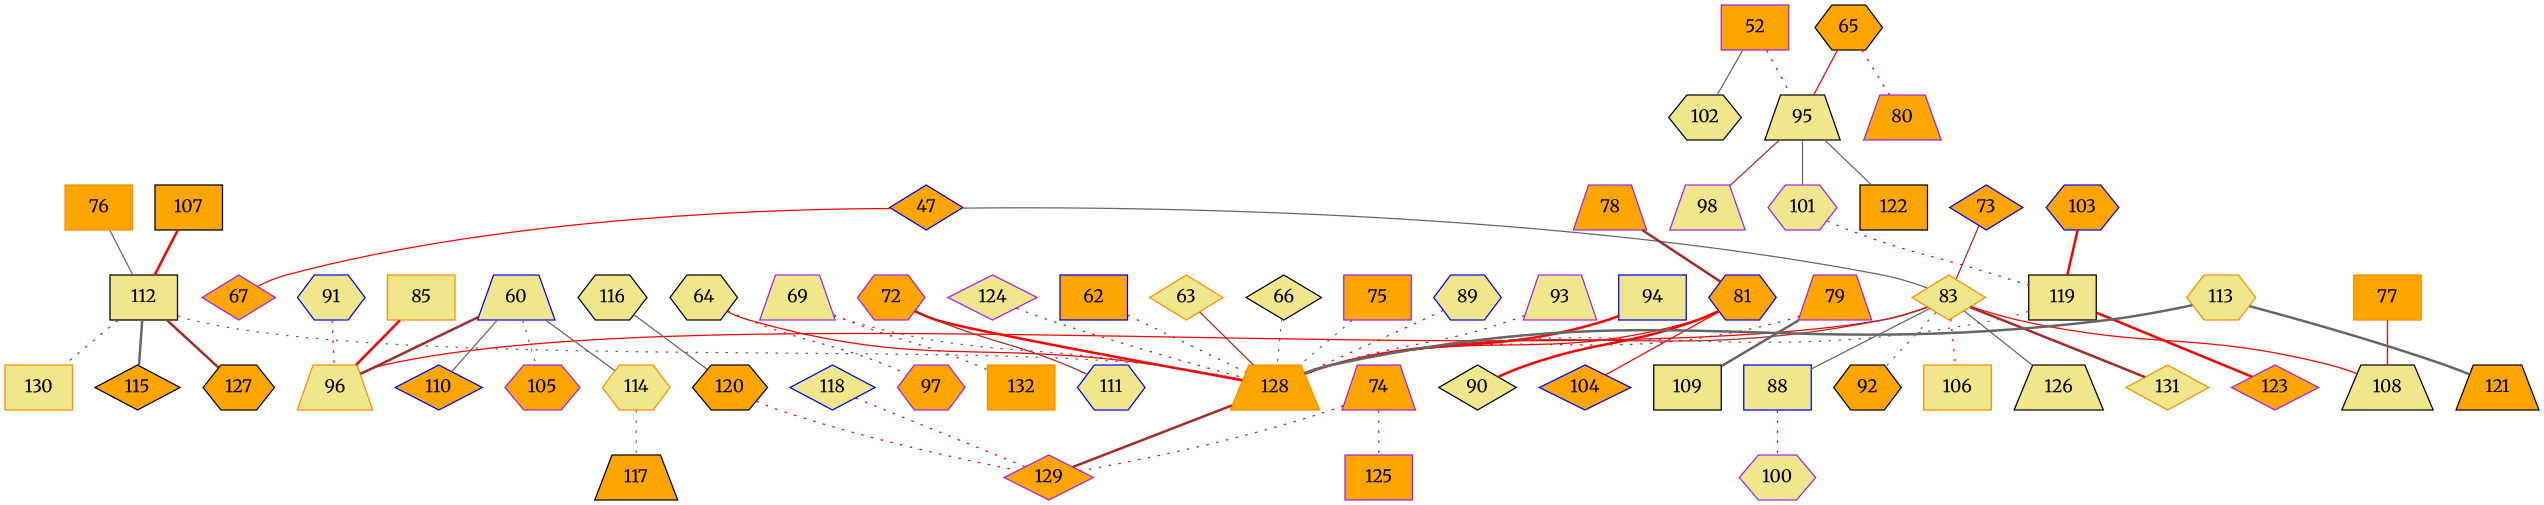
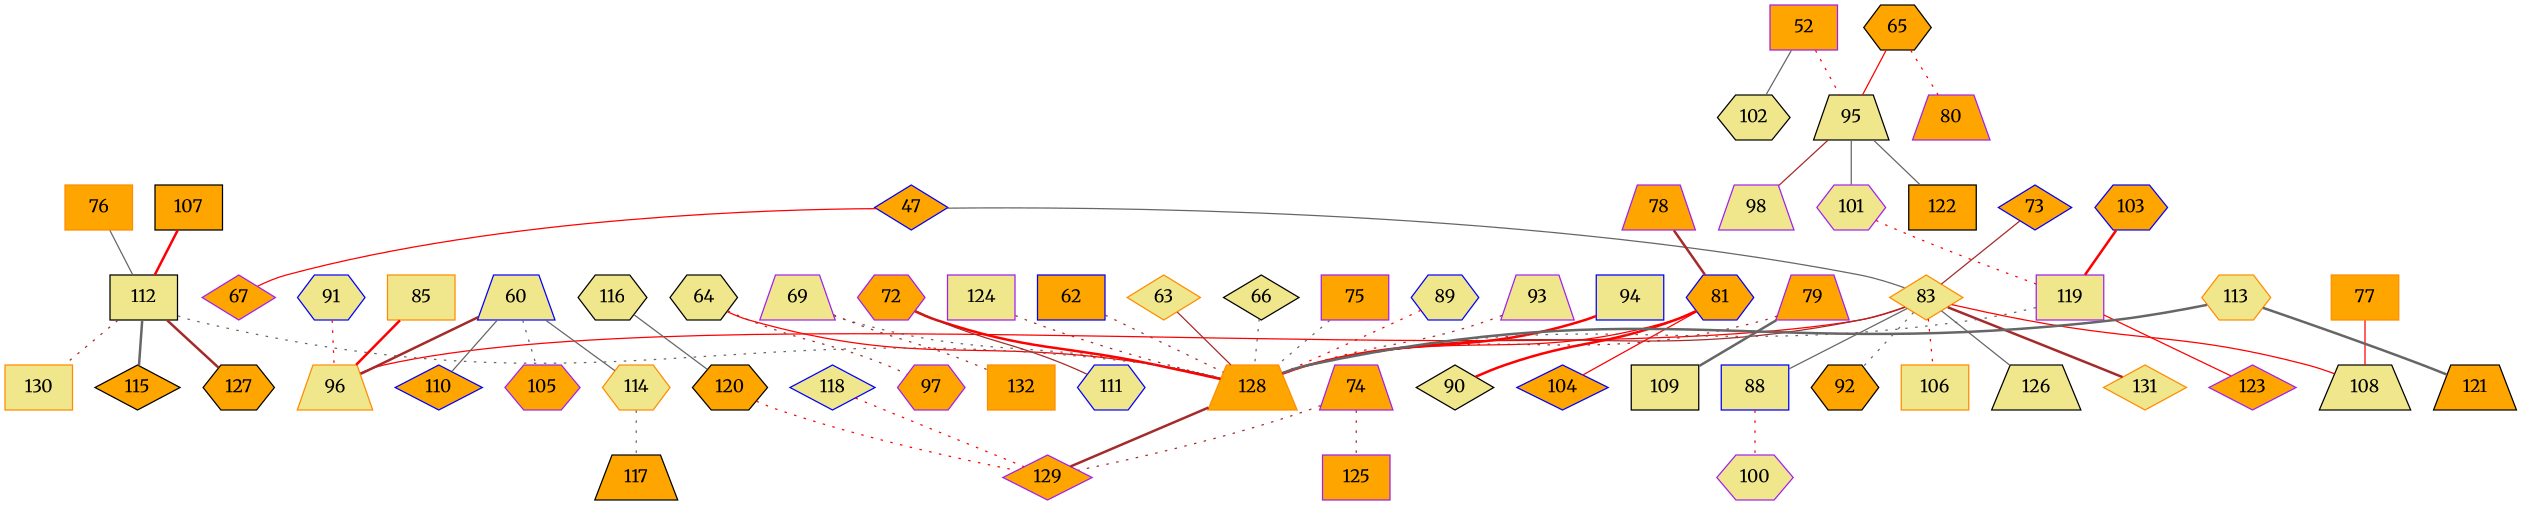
(992, 298) -> (981, 298)
(2062, 298) -> (2070, 298)
(2186, 350) -> (2174, 348)
